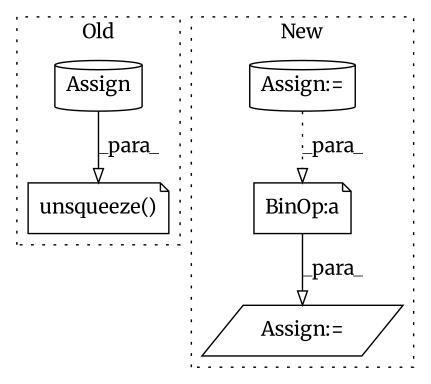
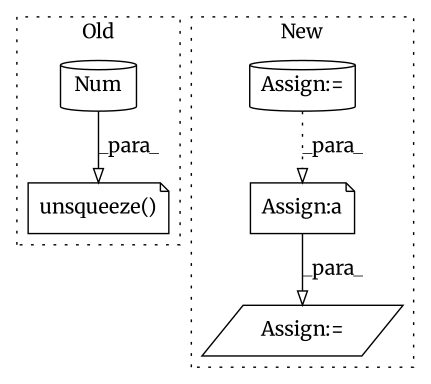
(98, 86) -> (98, 86)
(302, 208) -> (302, 208)
